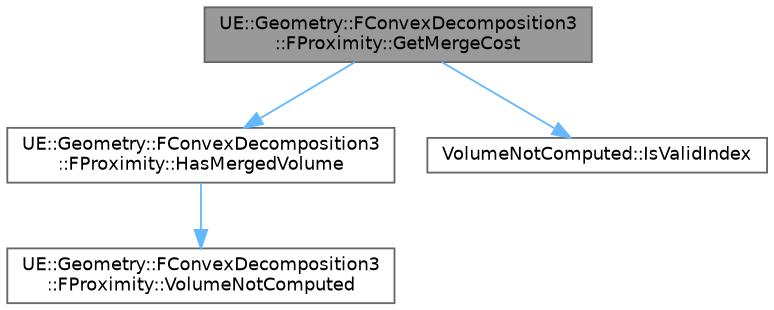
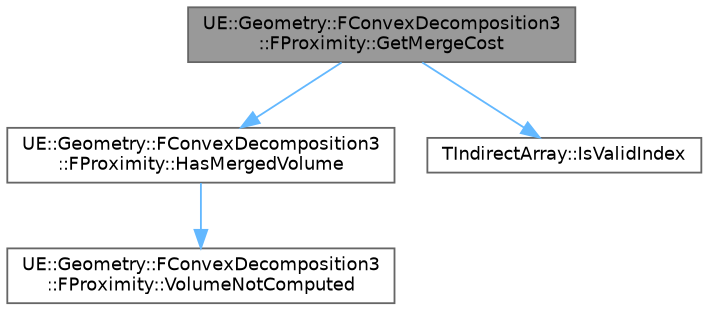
(597, 155) -> (564, 155)
